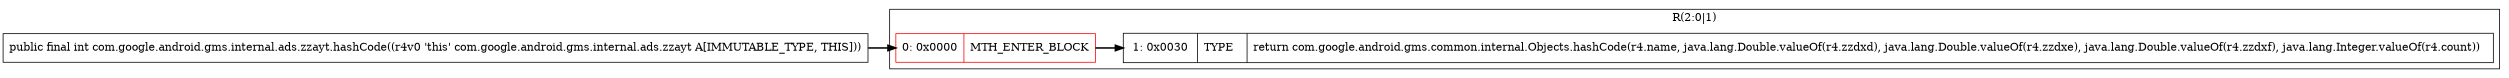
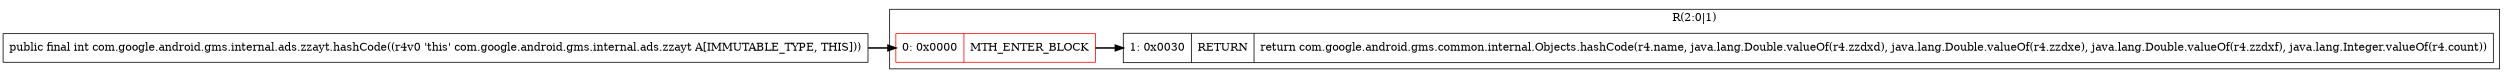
(1219, 48) -> (1223, 48)
